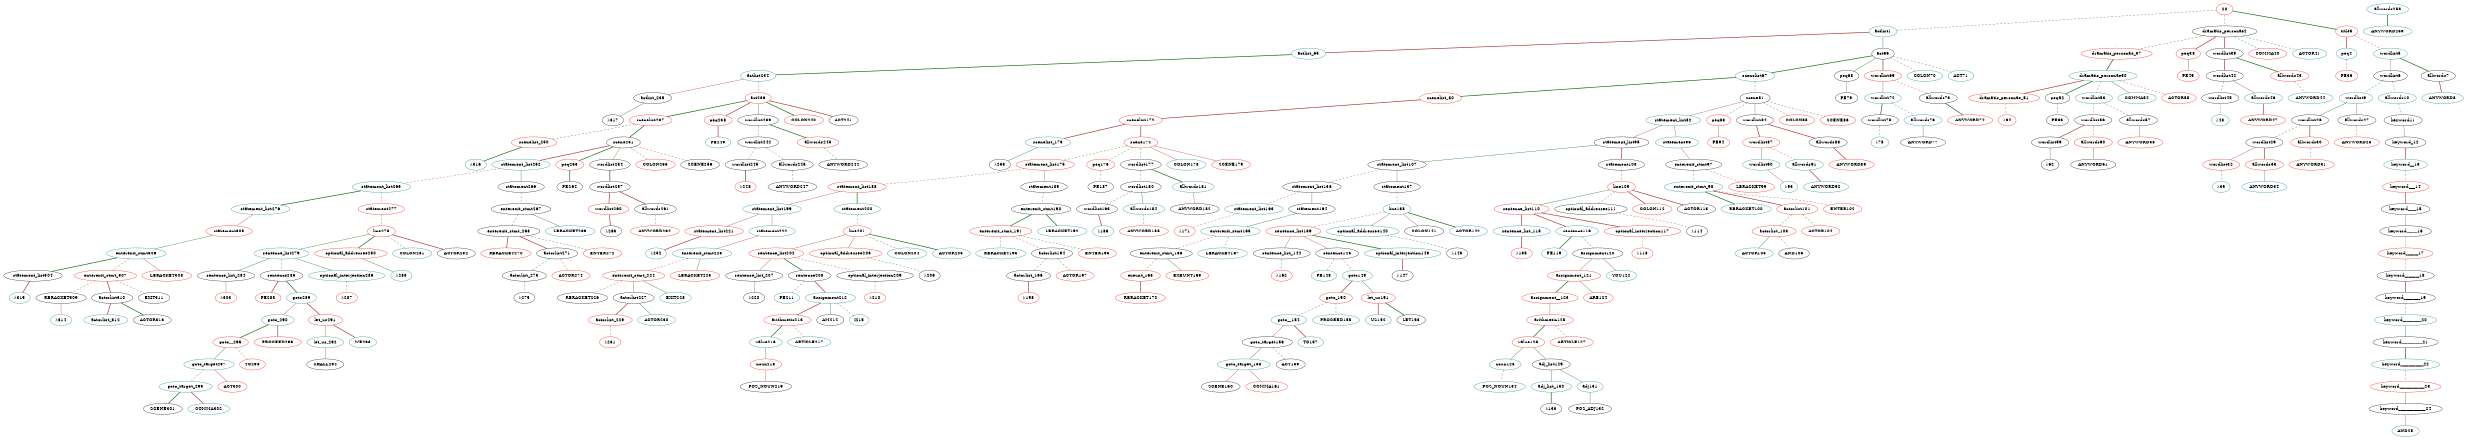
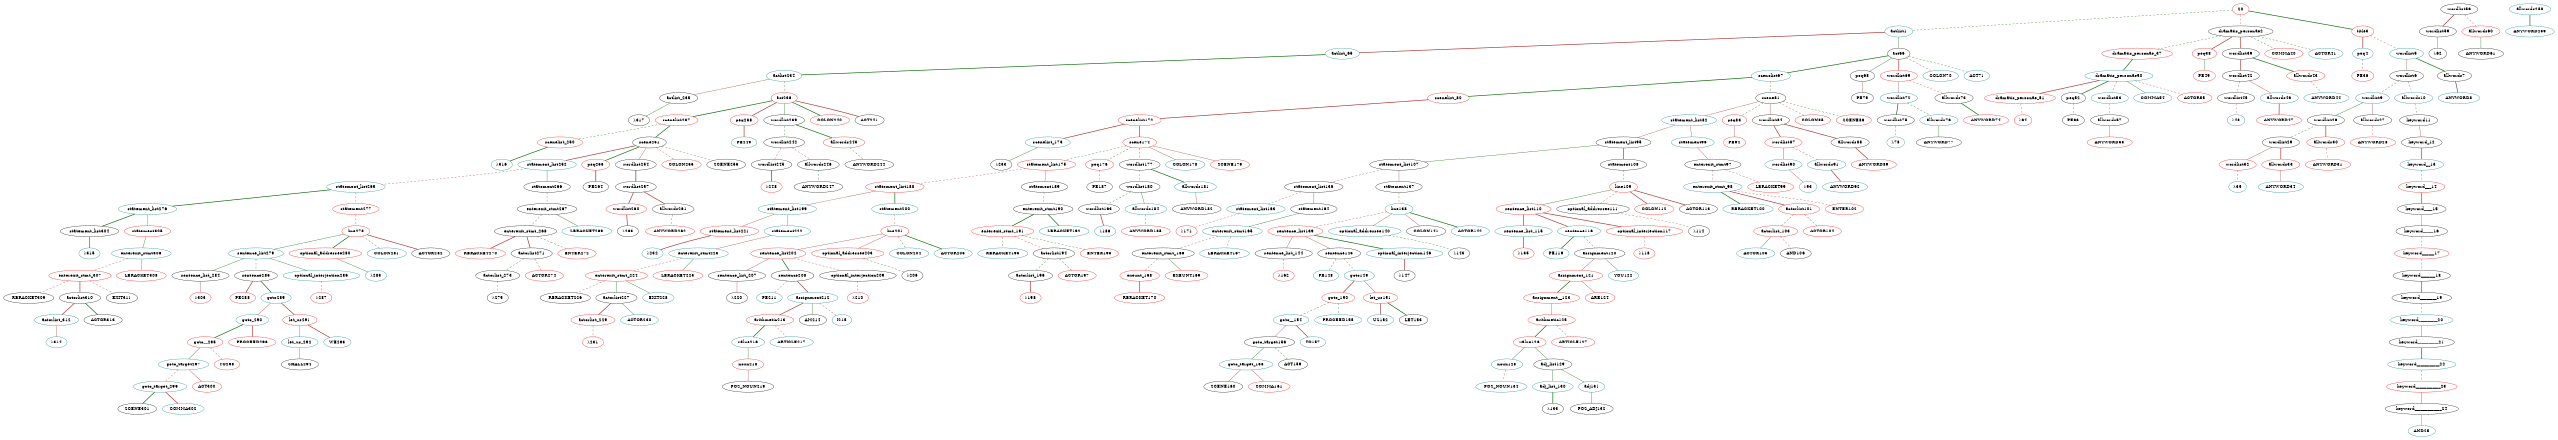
(2094, 109) -> none
(85, 265) -> (118, 220)
(61, 309) -> (56, 331)
